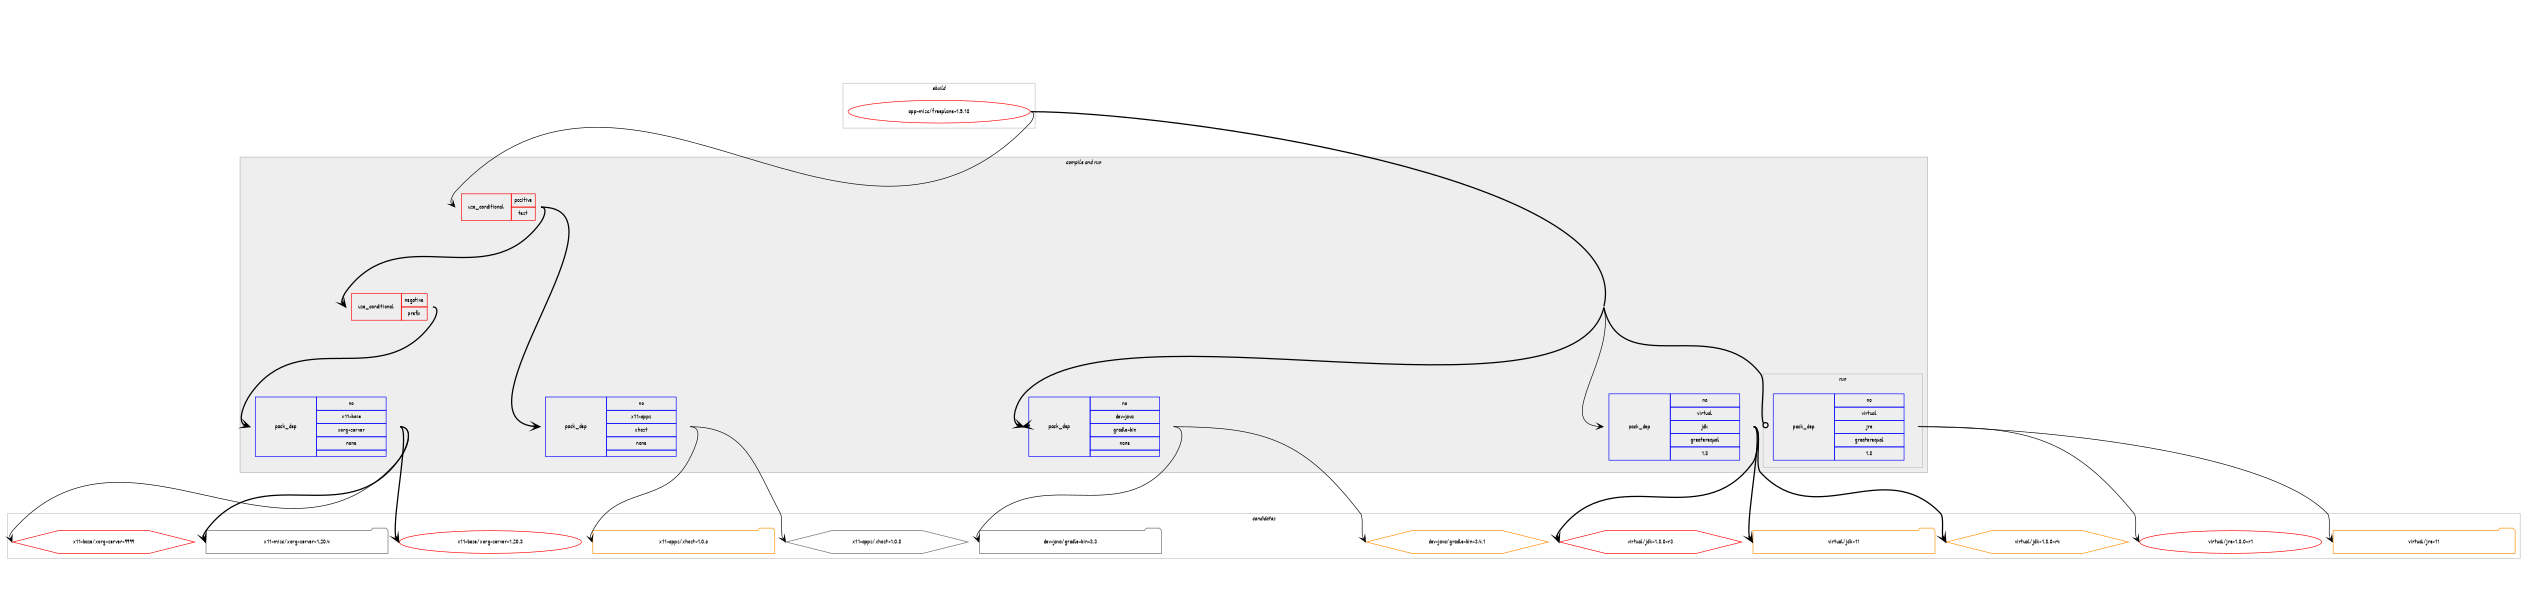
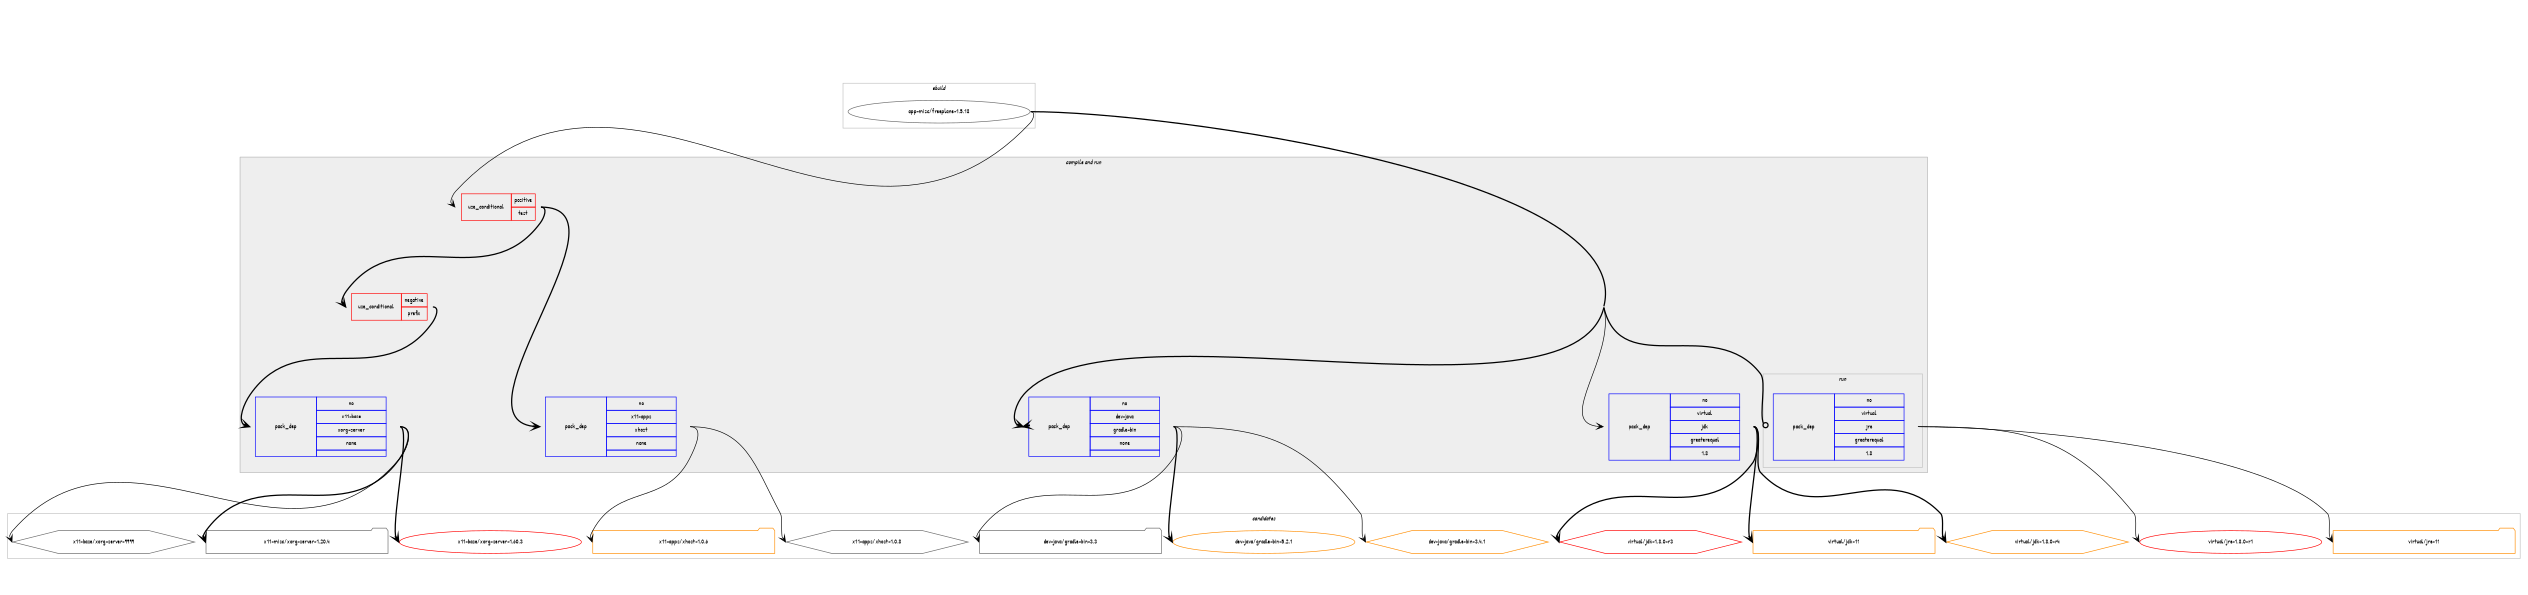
(939, 112) -> (939, 112)
(104, 542) -> (104, 542)
(490, 542) -> (490, 542)
none -> (1264, 542)
